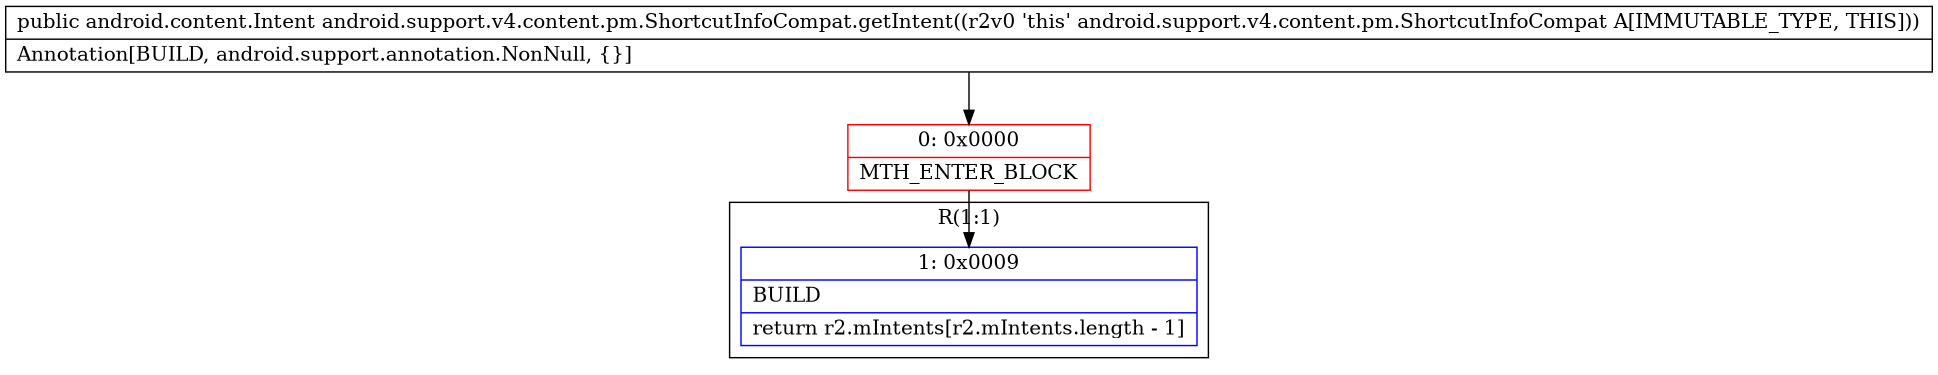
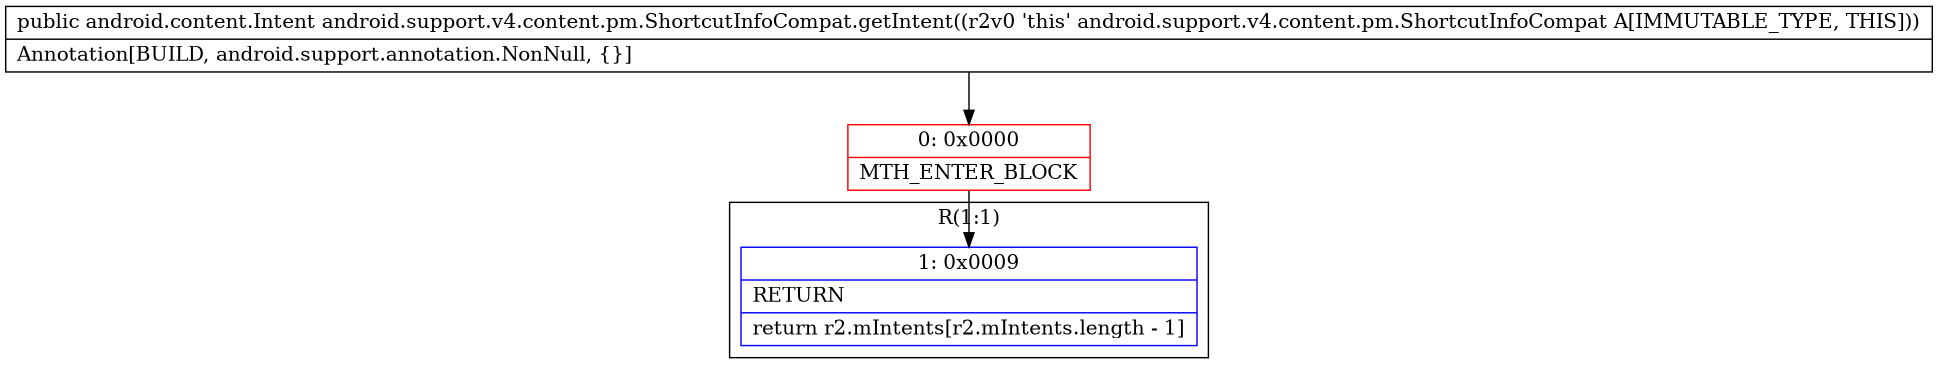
(787, 296) -> (799, 296)
